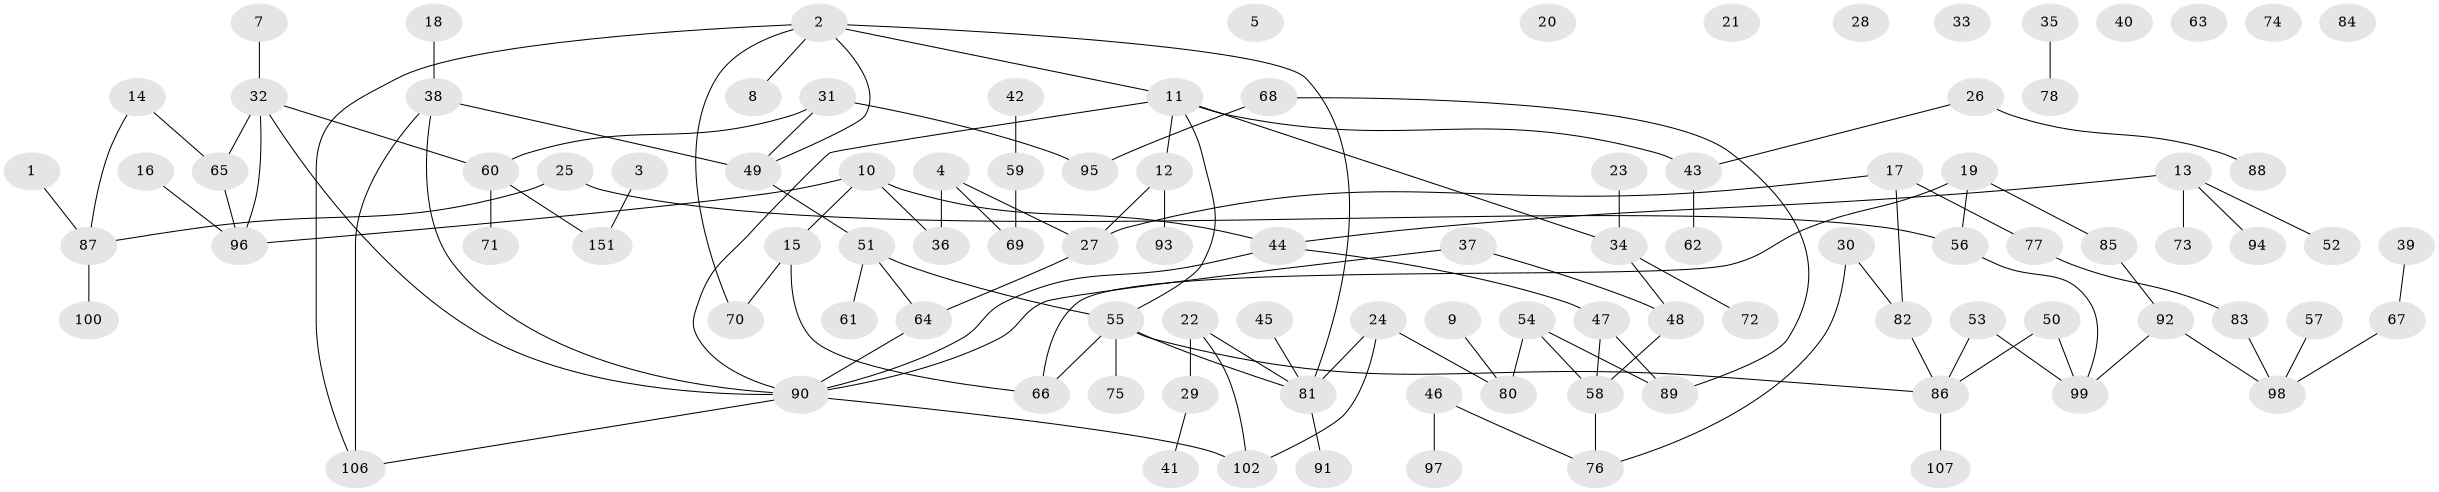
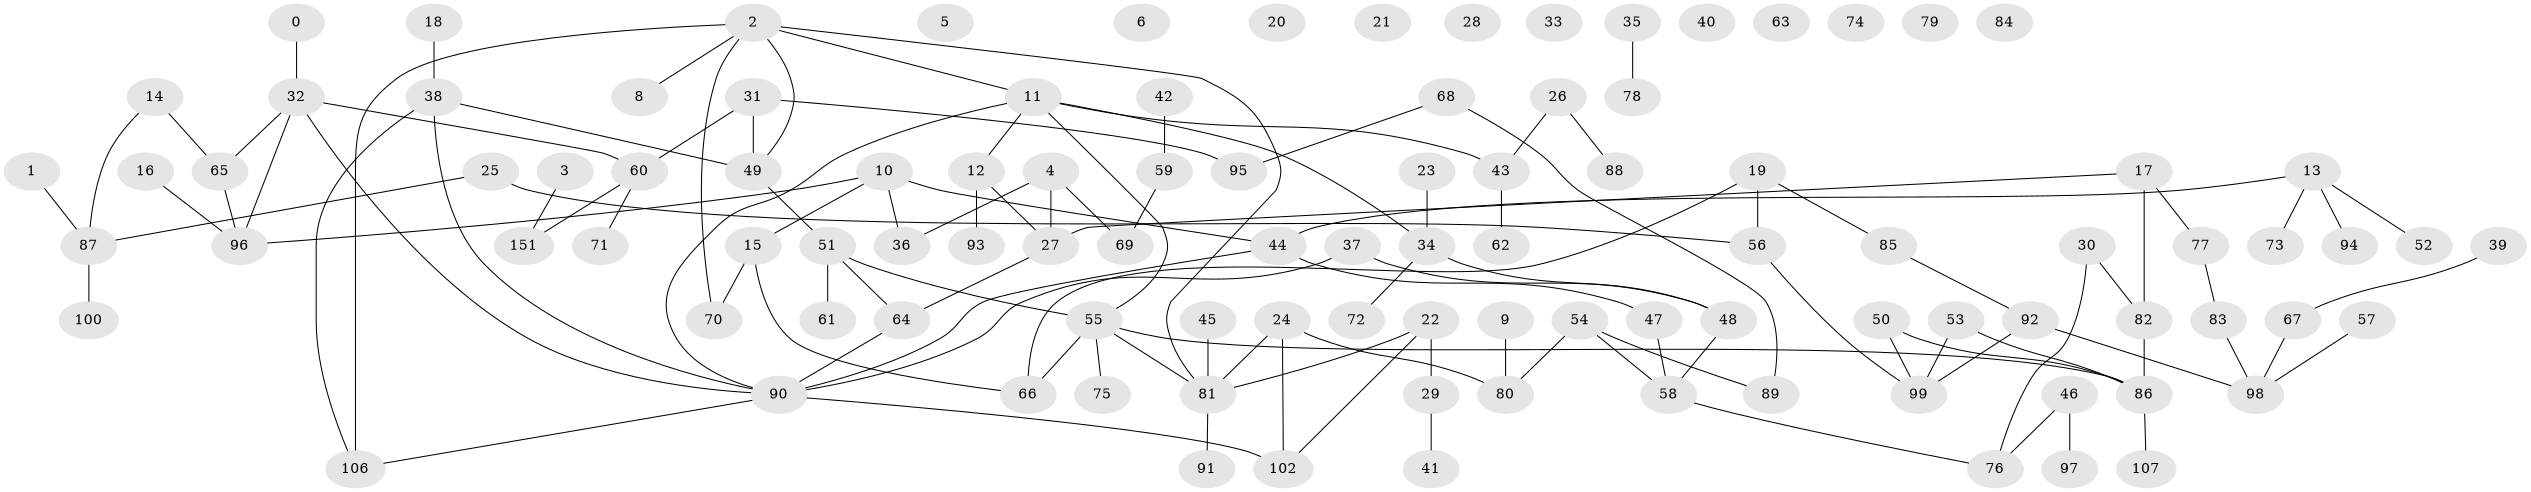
(259, 23) -> (297, 23)
none -> (1142, 23)
none -> (1930, 23)
(1631, 352) -> none
